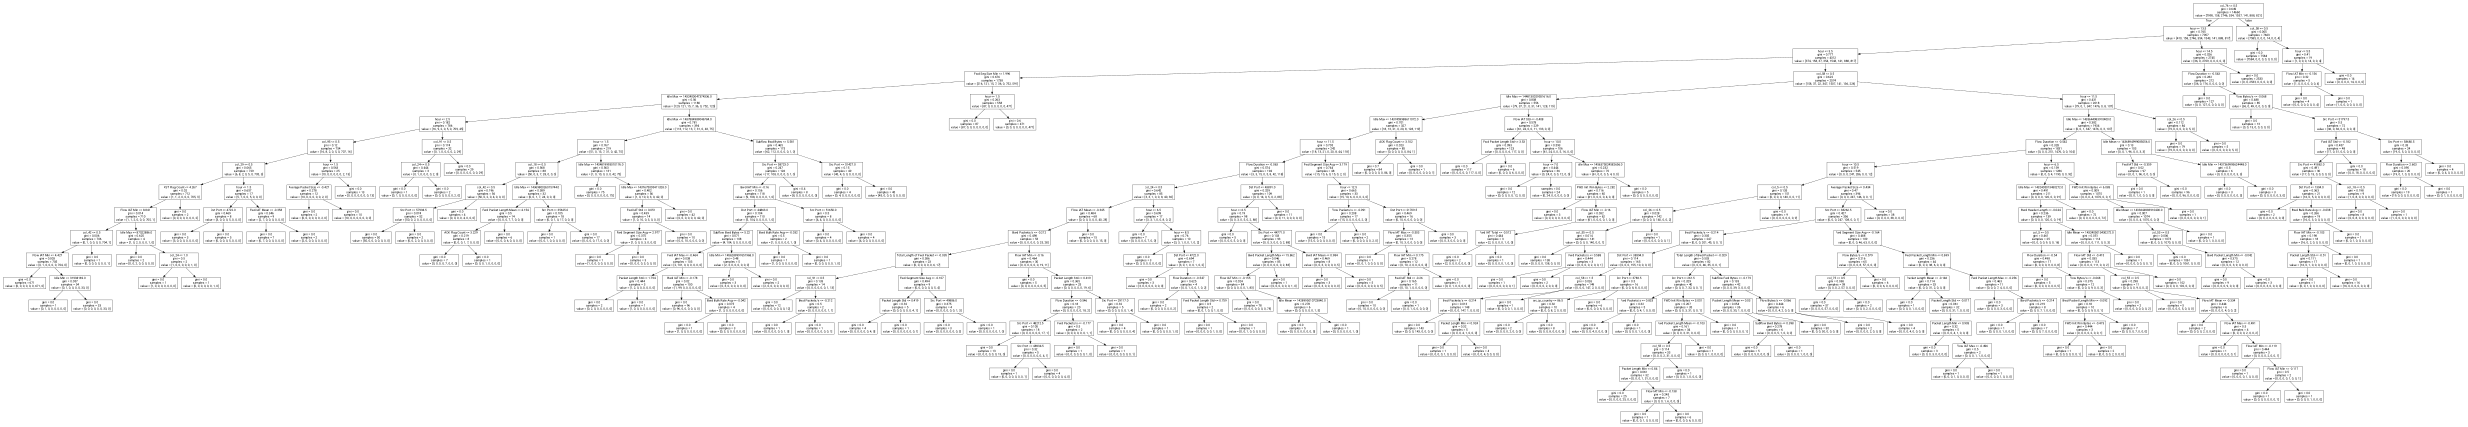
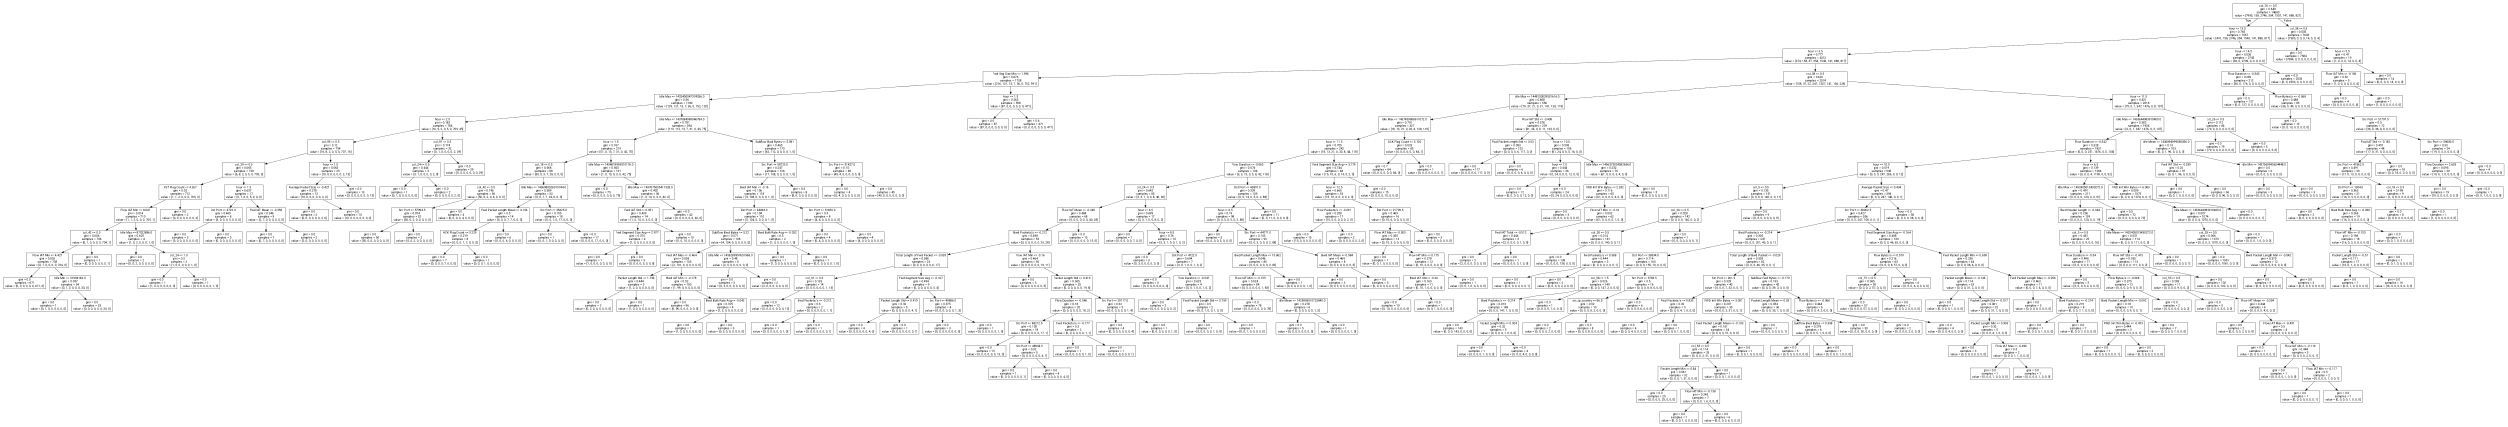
(2445, 170) -> (2485, 170)
none -> (1379, 192)
(1551, 192) -> (1560, 192)
